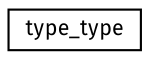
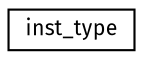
(75, 30) -> (72, 30)
